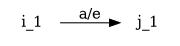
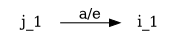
(85, 23) -> (85, 23)
